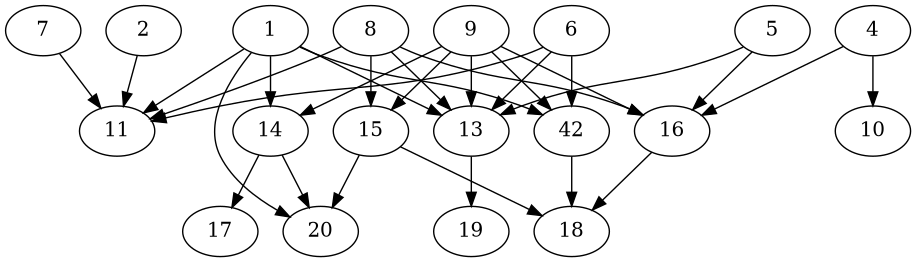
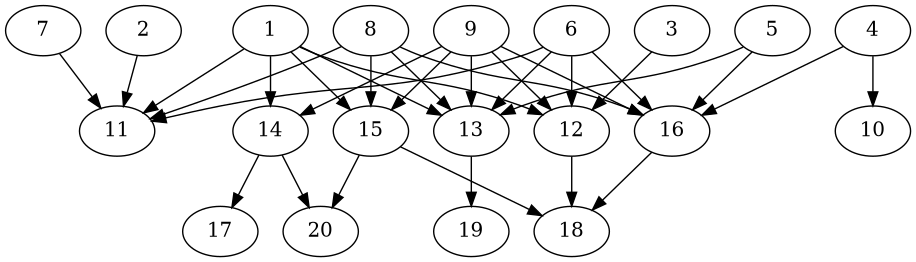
none -> (672, 31)
none -> (614, 73)
(572, 131) -> (572, 131)
(215, 140) -> (316, 76)
